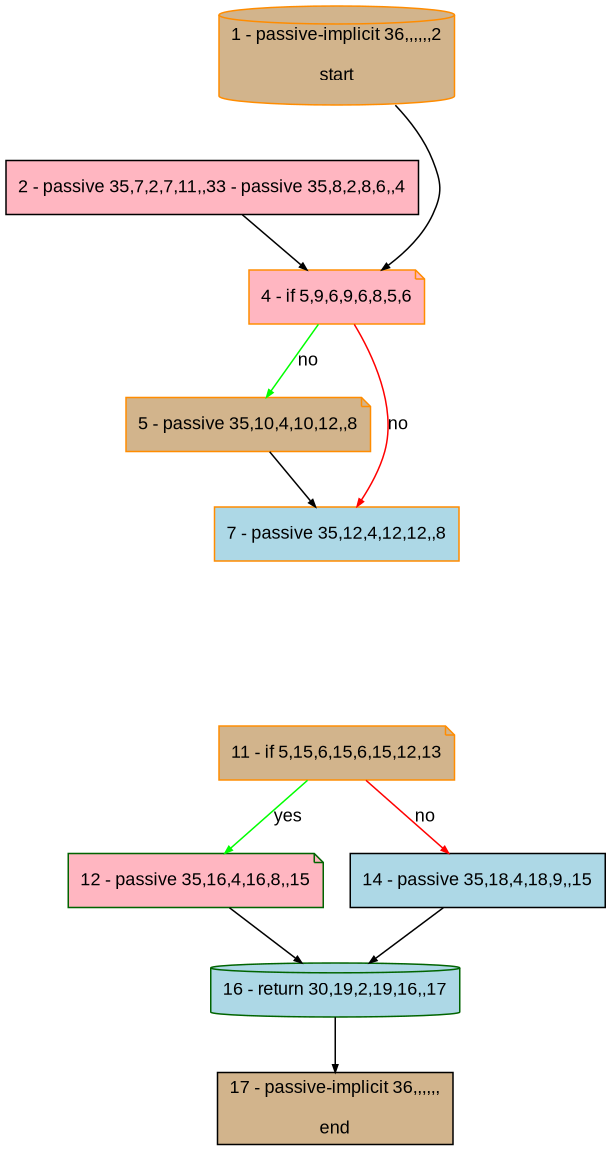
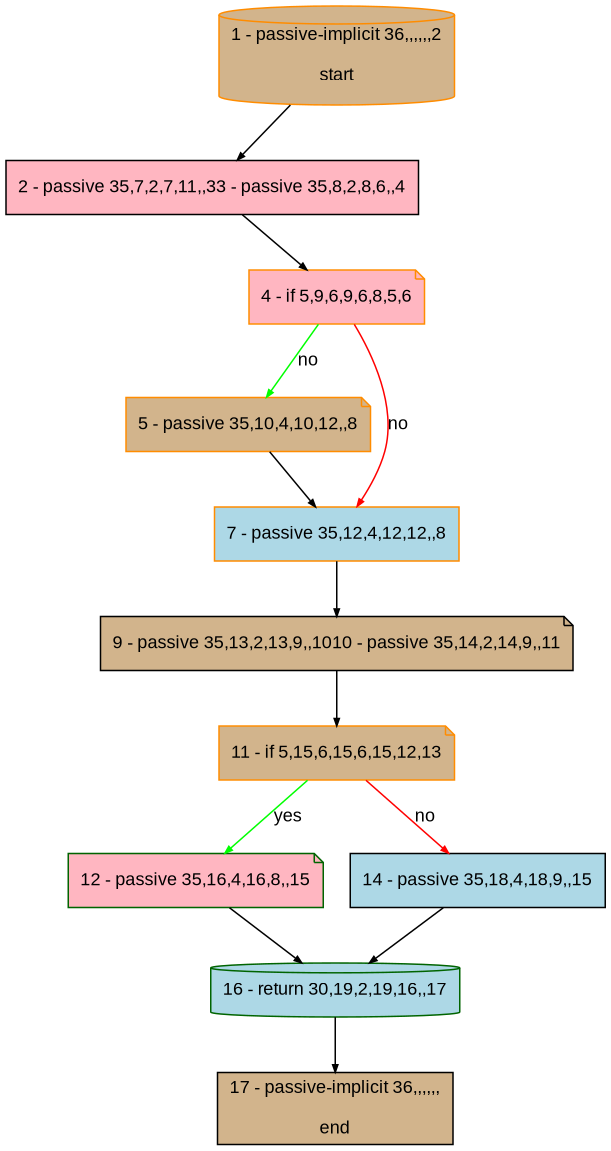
(440, 188) -> (267, 130)
none -> (337, 644)
